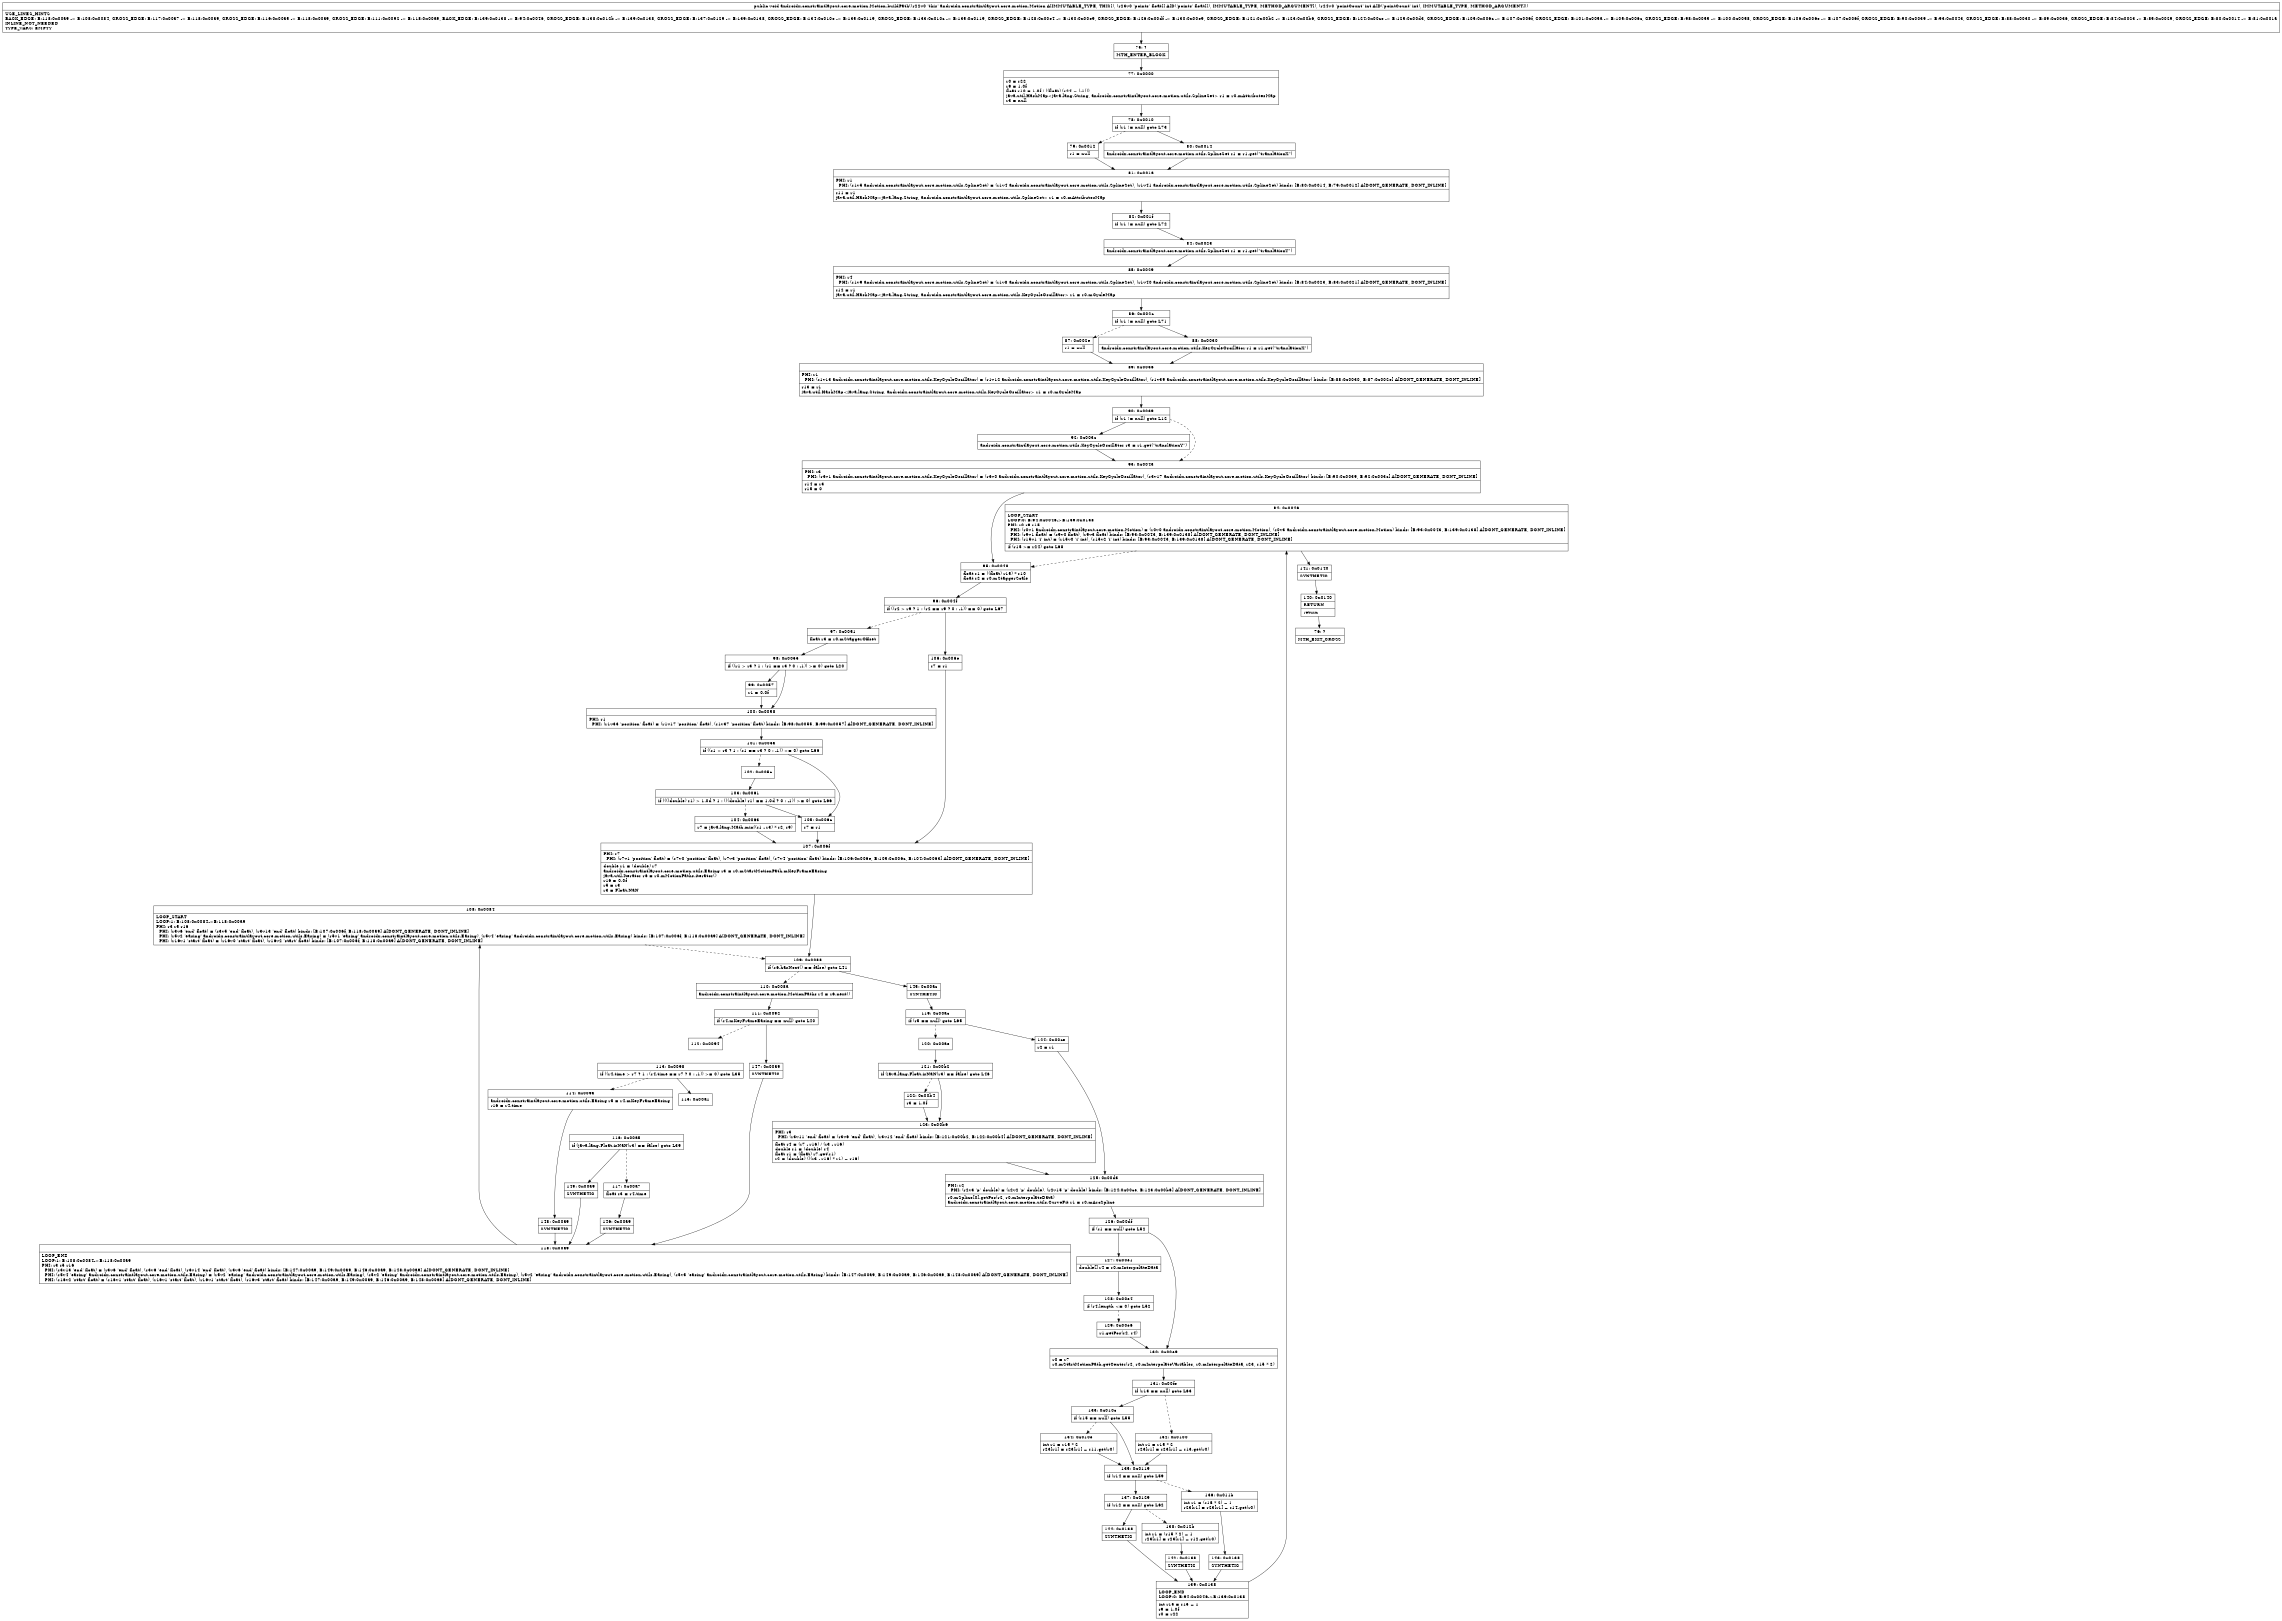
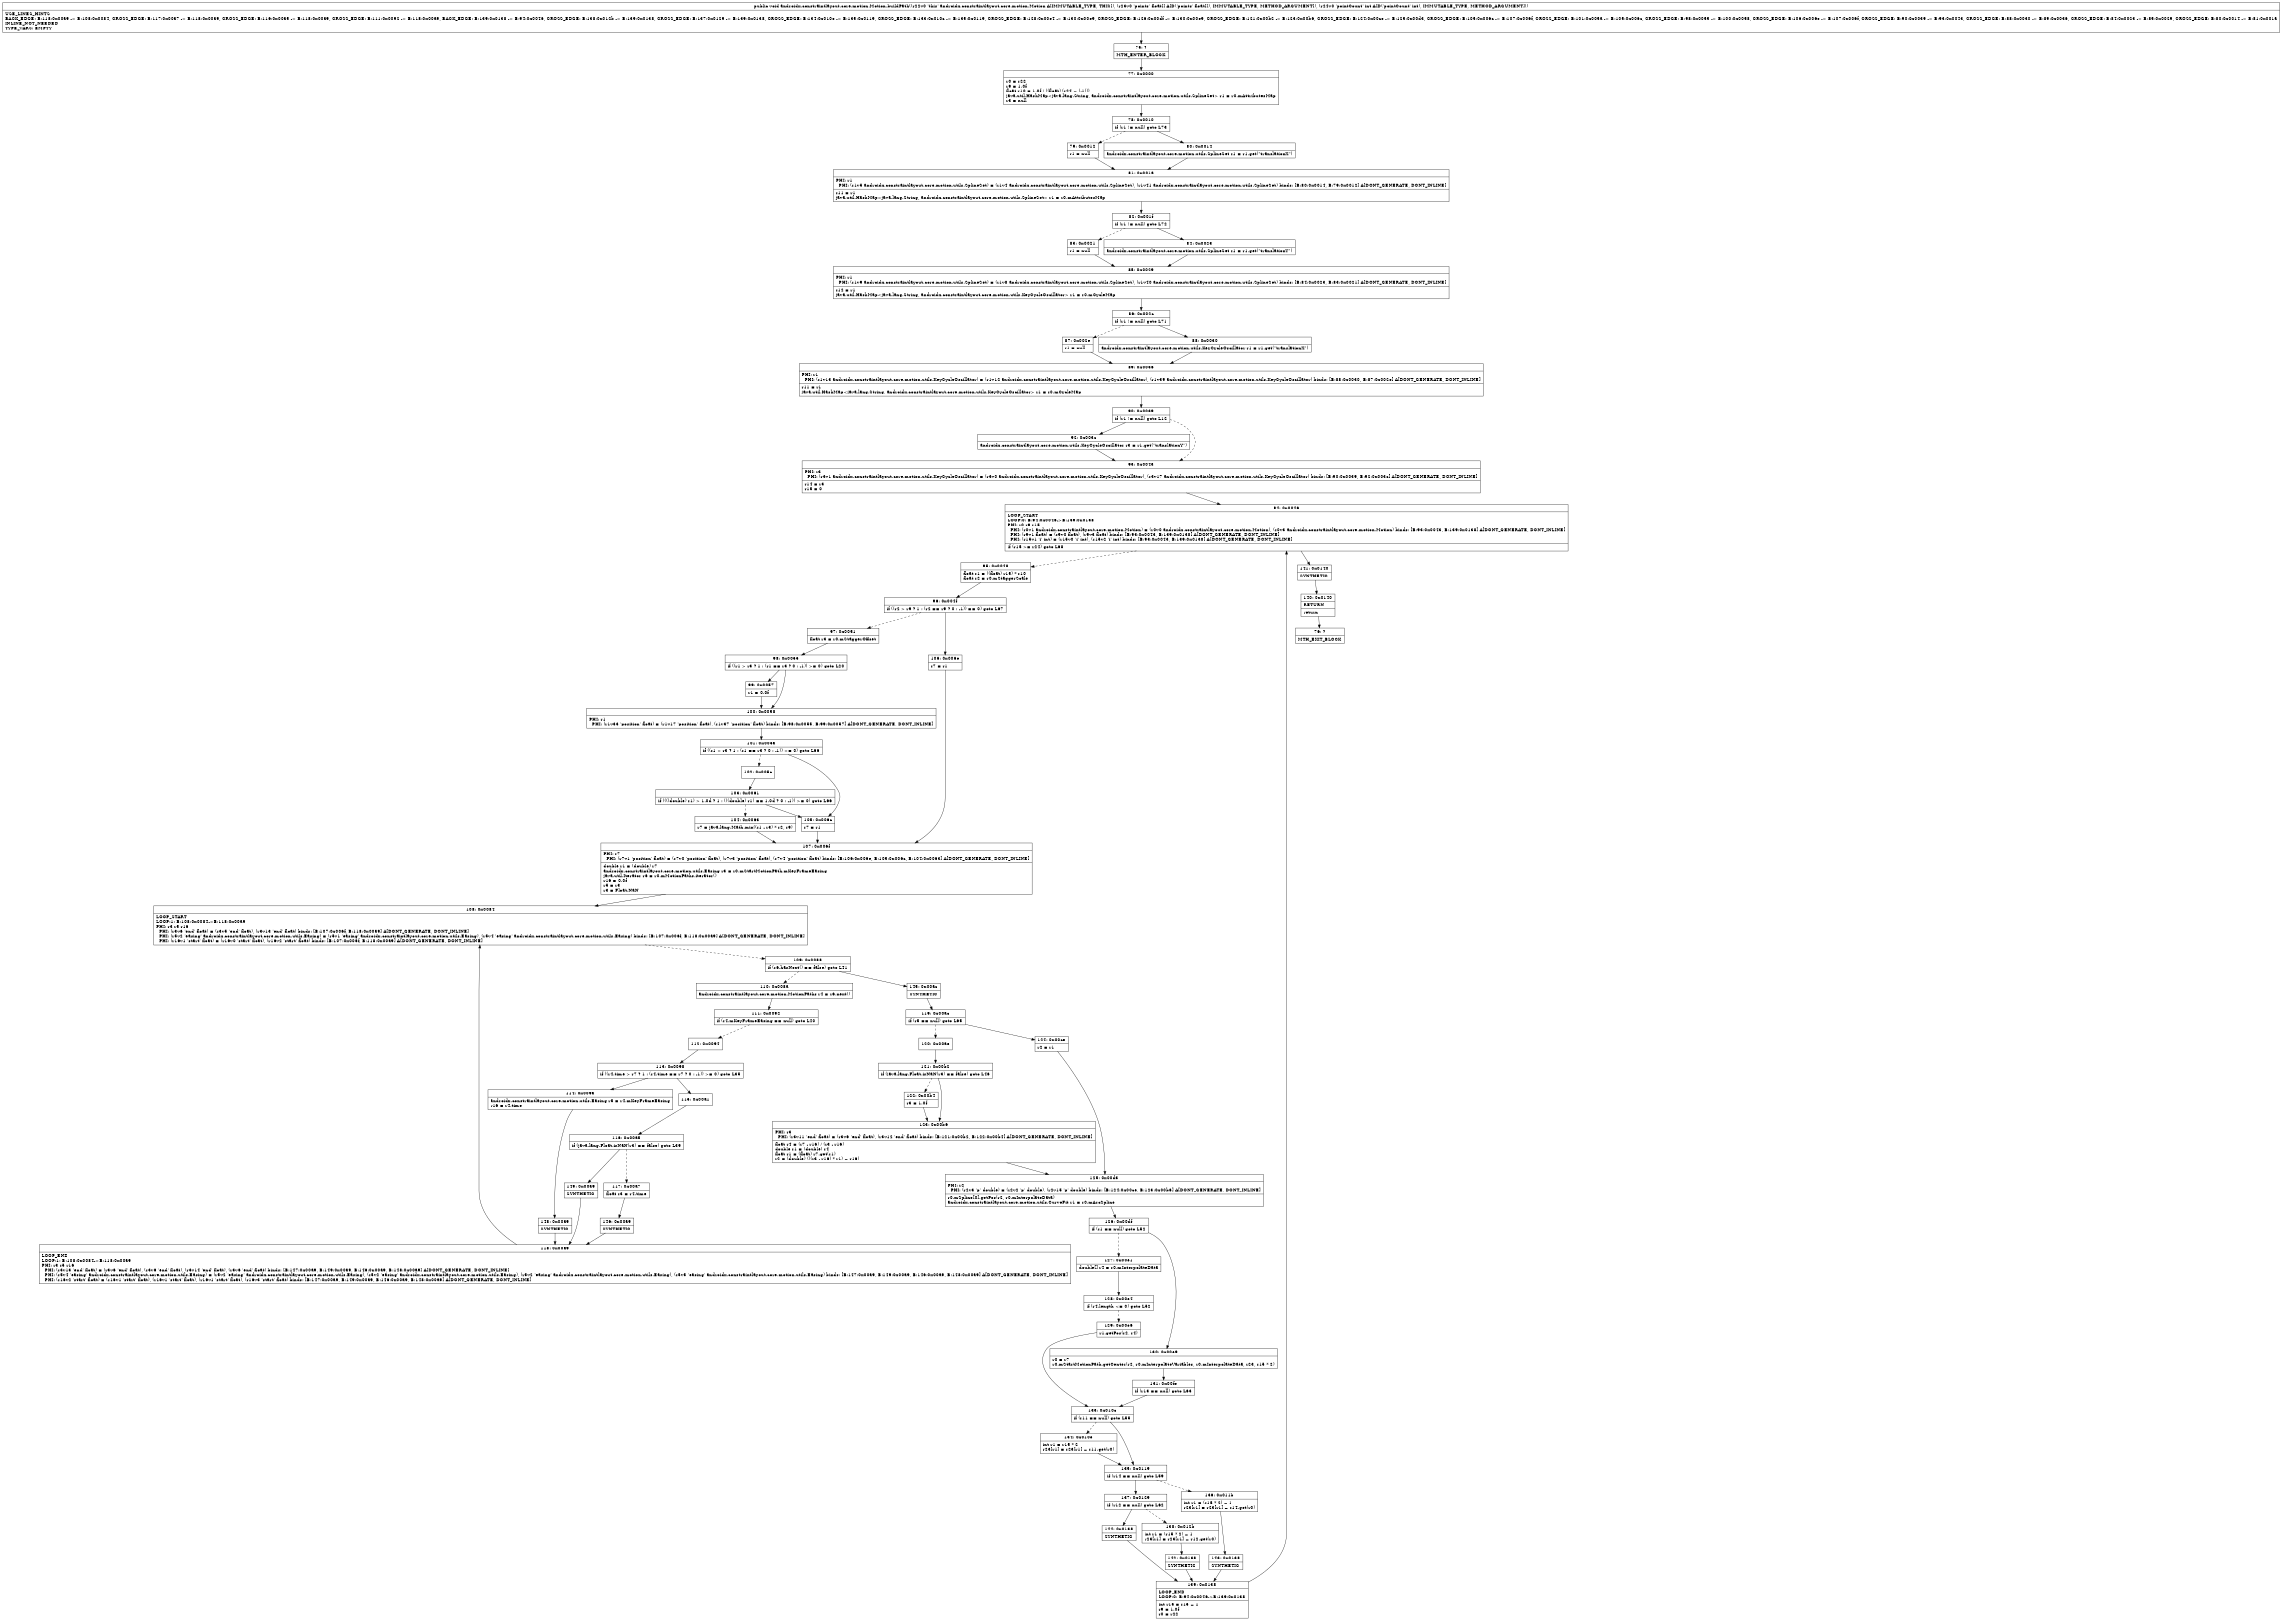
none -> (1083, 247)
(845, 278) -> (845, 278)
(812, 387) -> (812, 387)
(994, 518) -> (1202, 498)
(1320, 639) -> (1320, 639)
(812, 924) -> (632, 900)
none -> (690, 1056)
(766, 1071) -> none
(631, 1083) -> (631, 1083)
none -> (664, 1119)
(1119, 1243) -> (1119, 1243)
(1138, 1342) -> (1043, 1360)
(1102, 1418) -> (1102, 1418)
(1174, 1444) -> none
